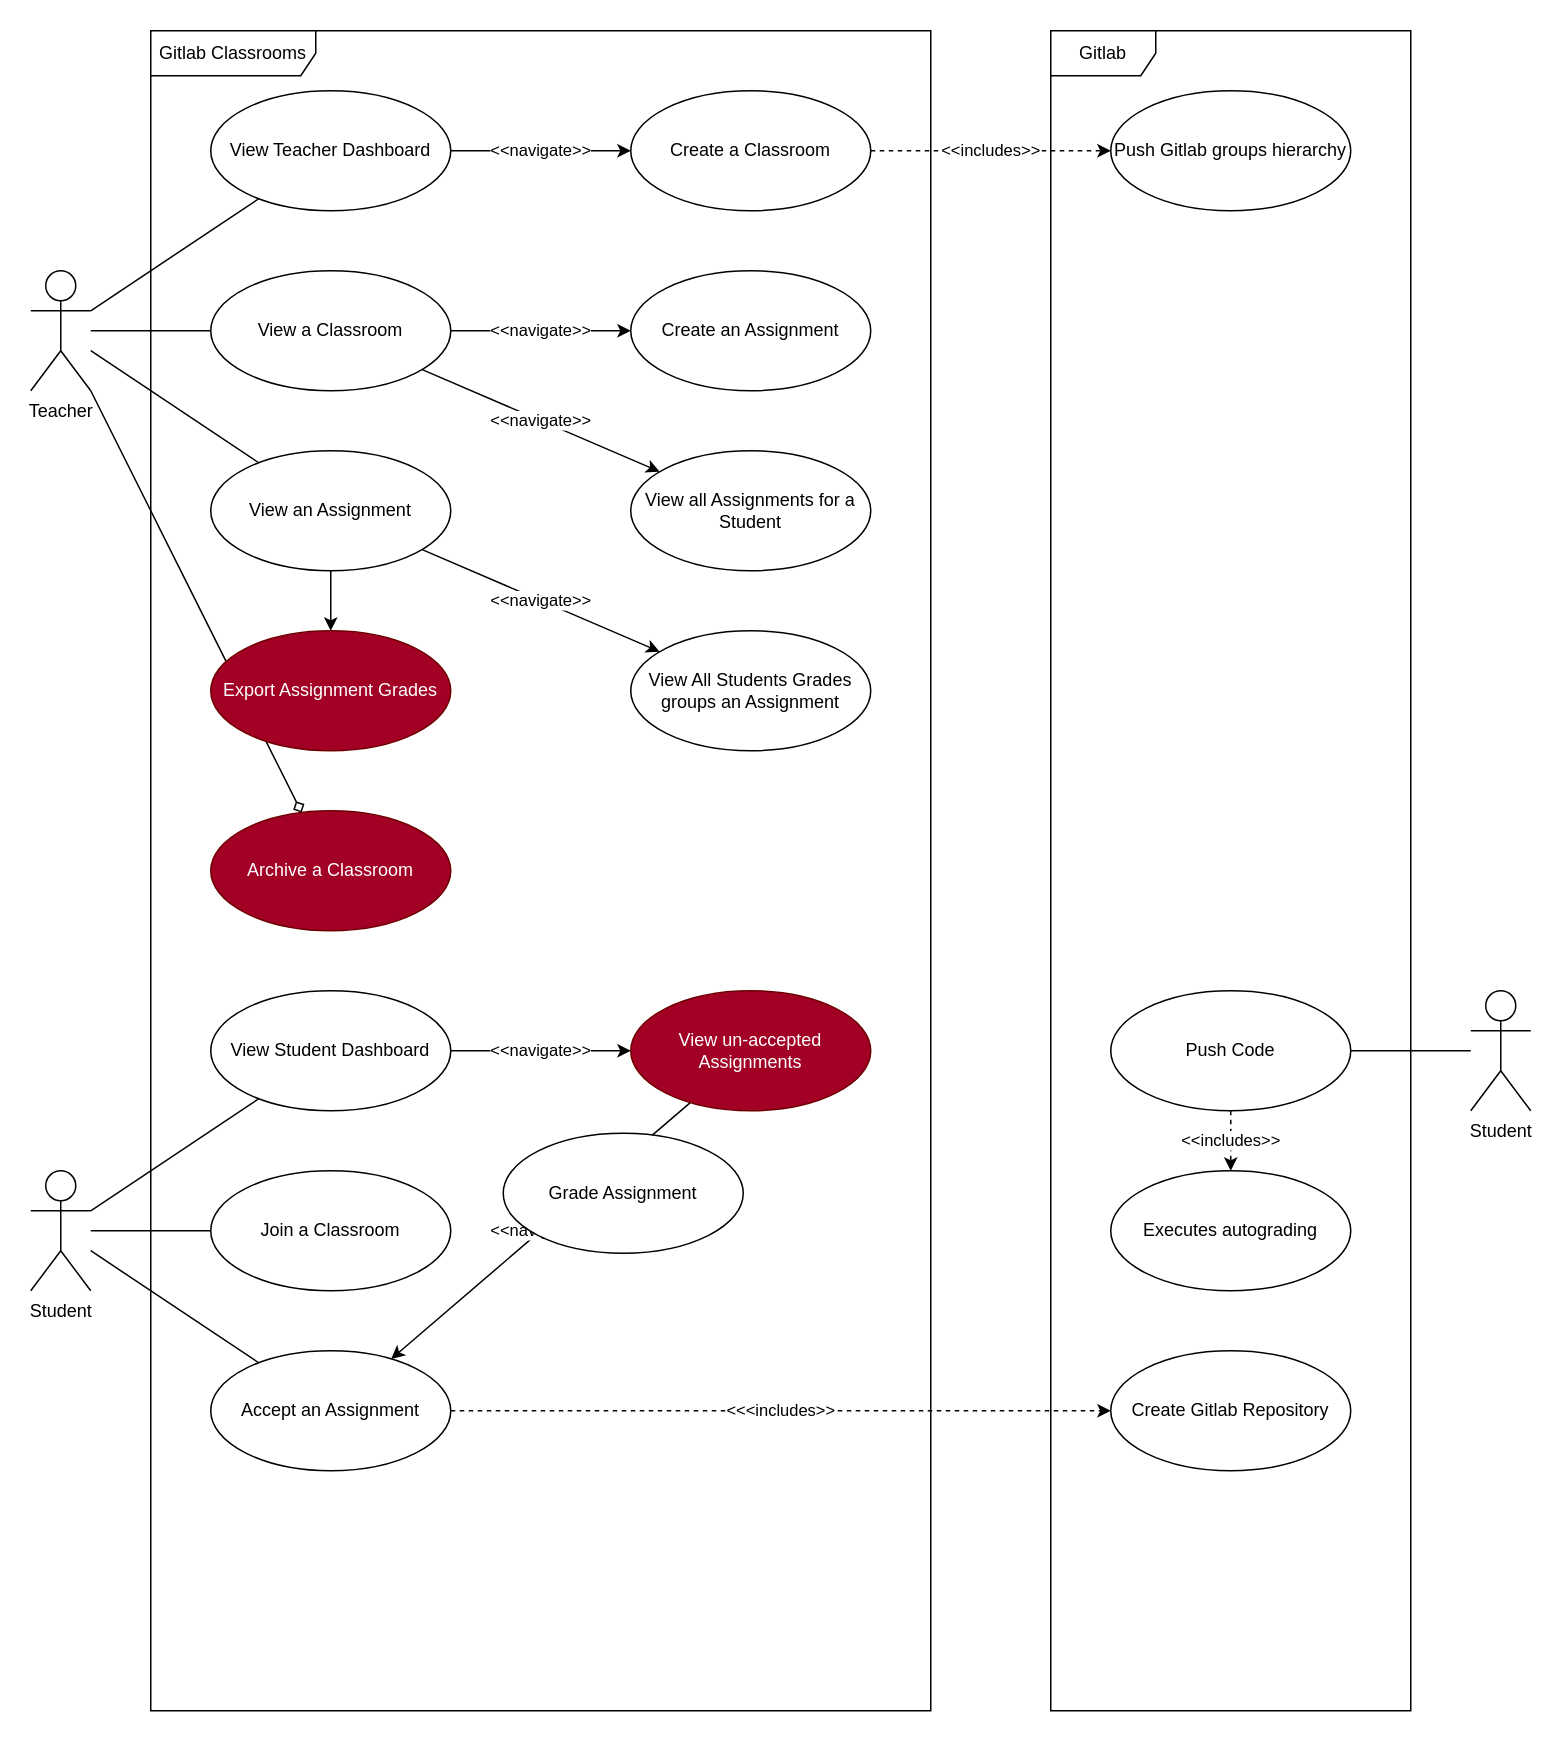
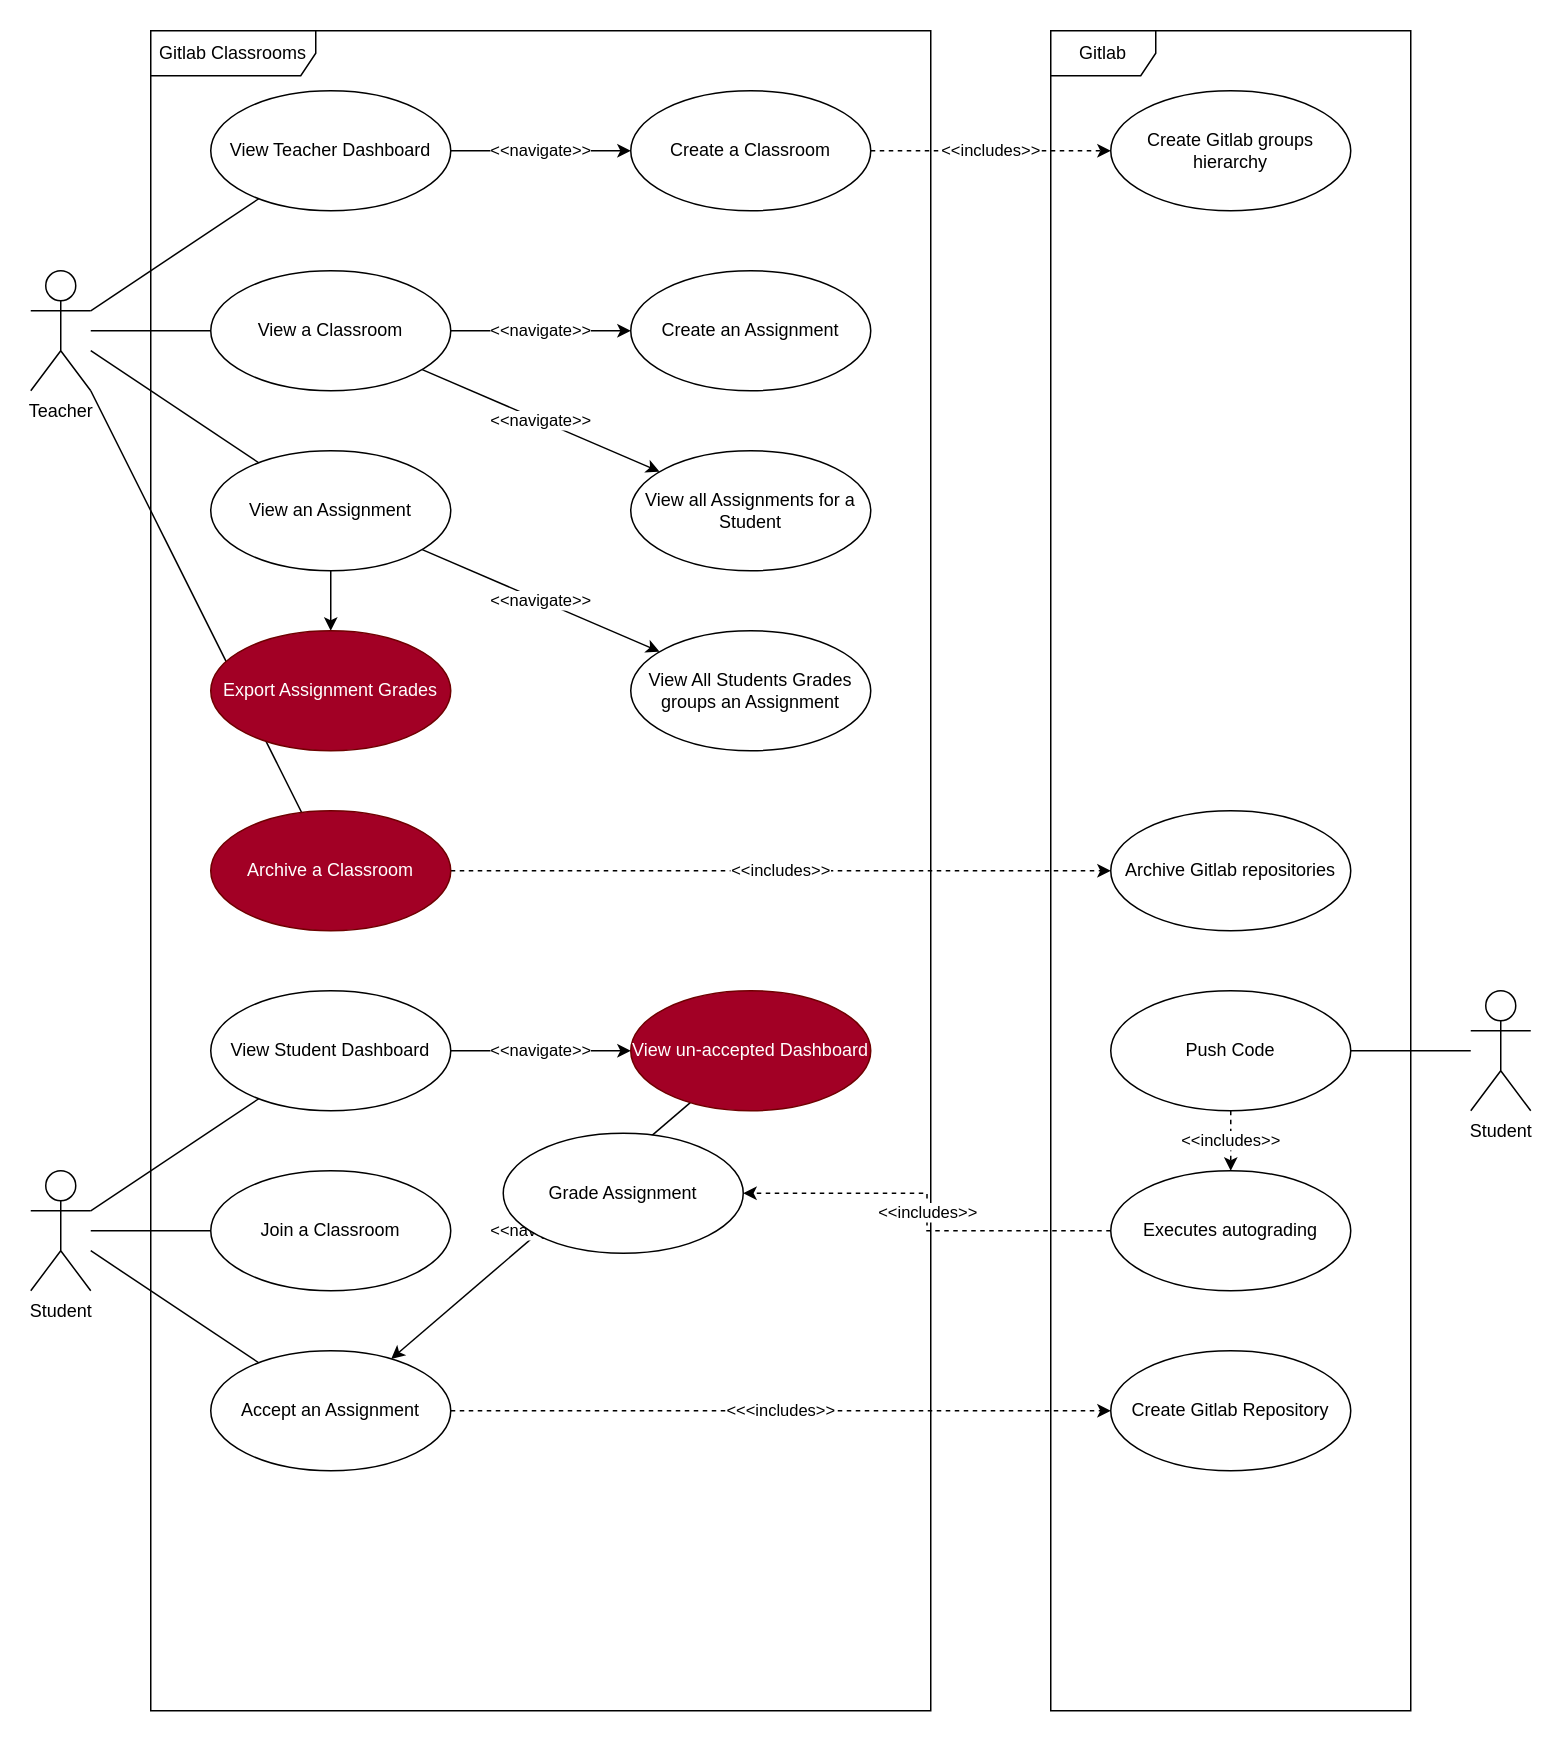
(1231, 151) -> (1231, 151)
(296, 800) -> (298, 805)
none -> (776, 871)
none -> (1231, 871)
(751, 1051) -> (751, 1051)
none -> (1007, 1231)
